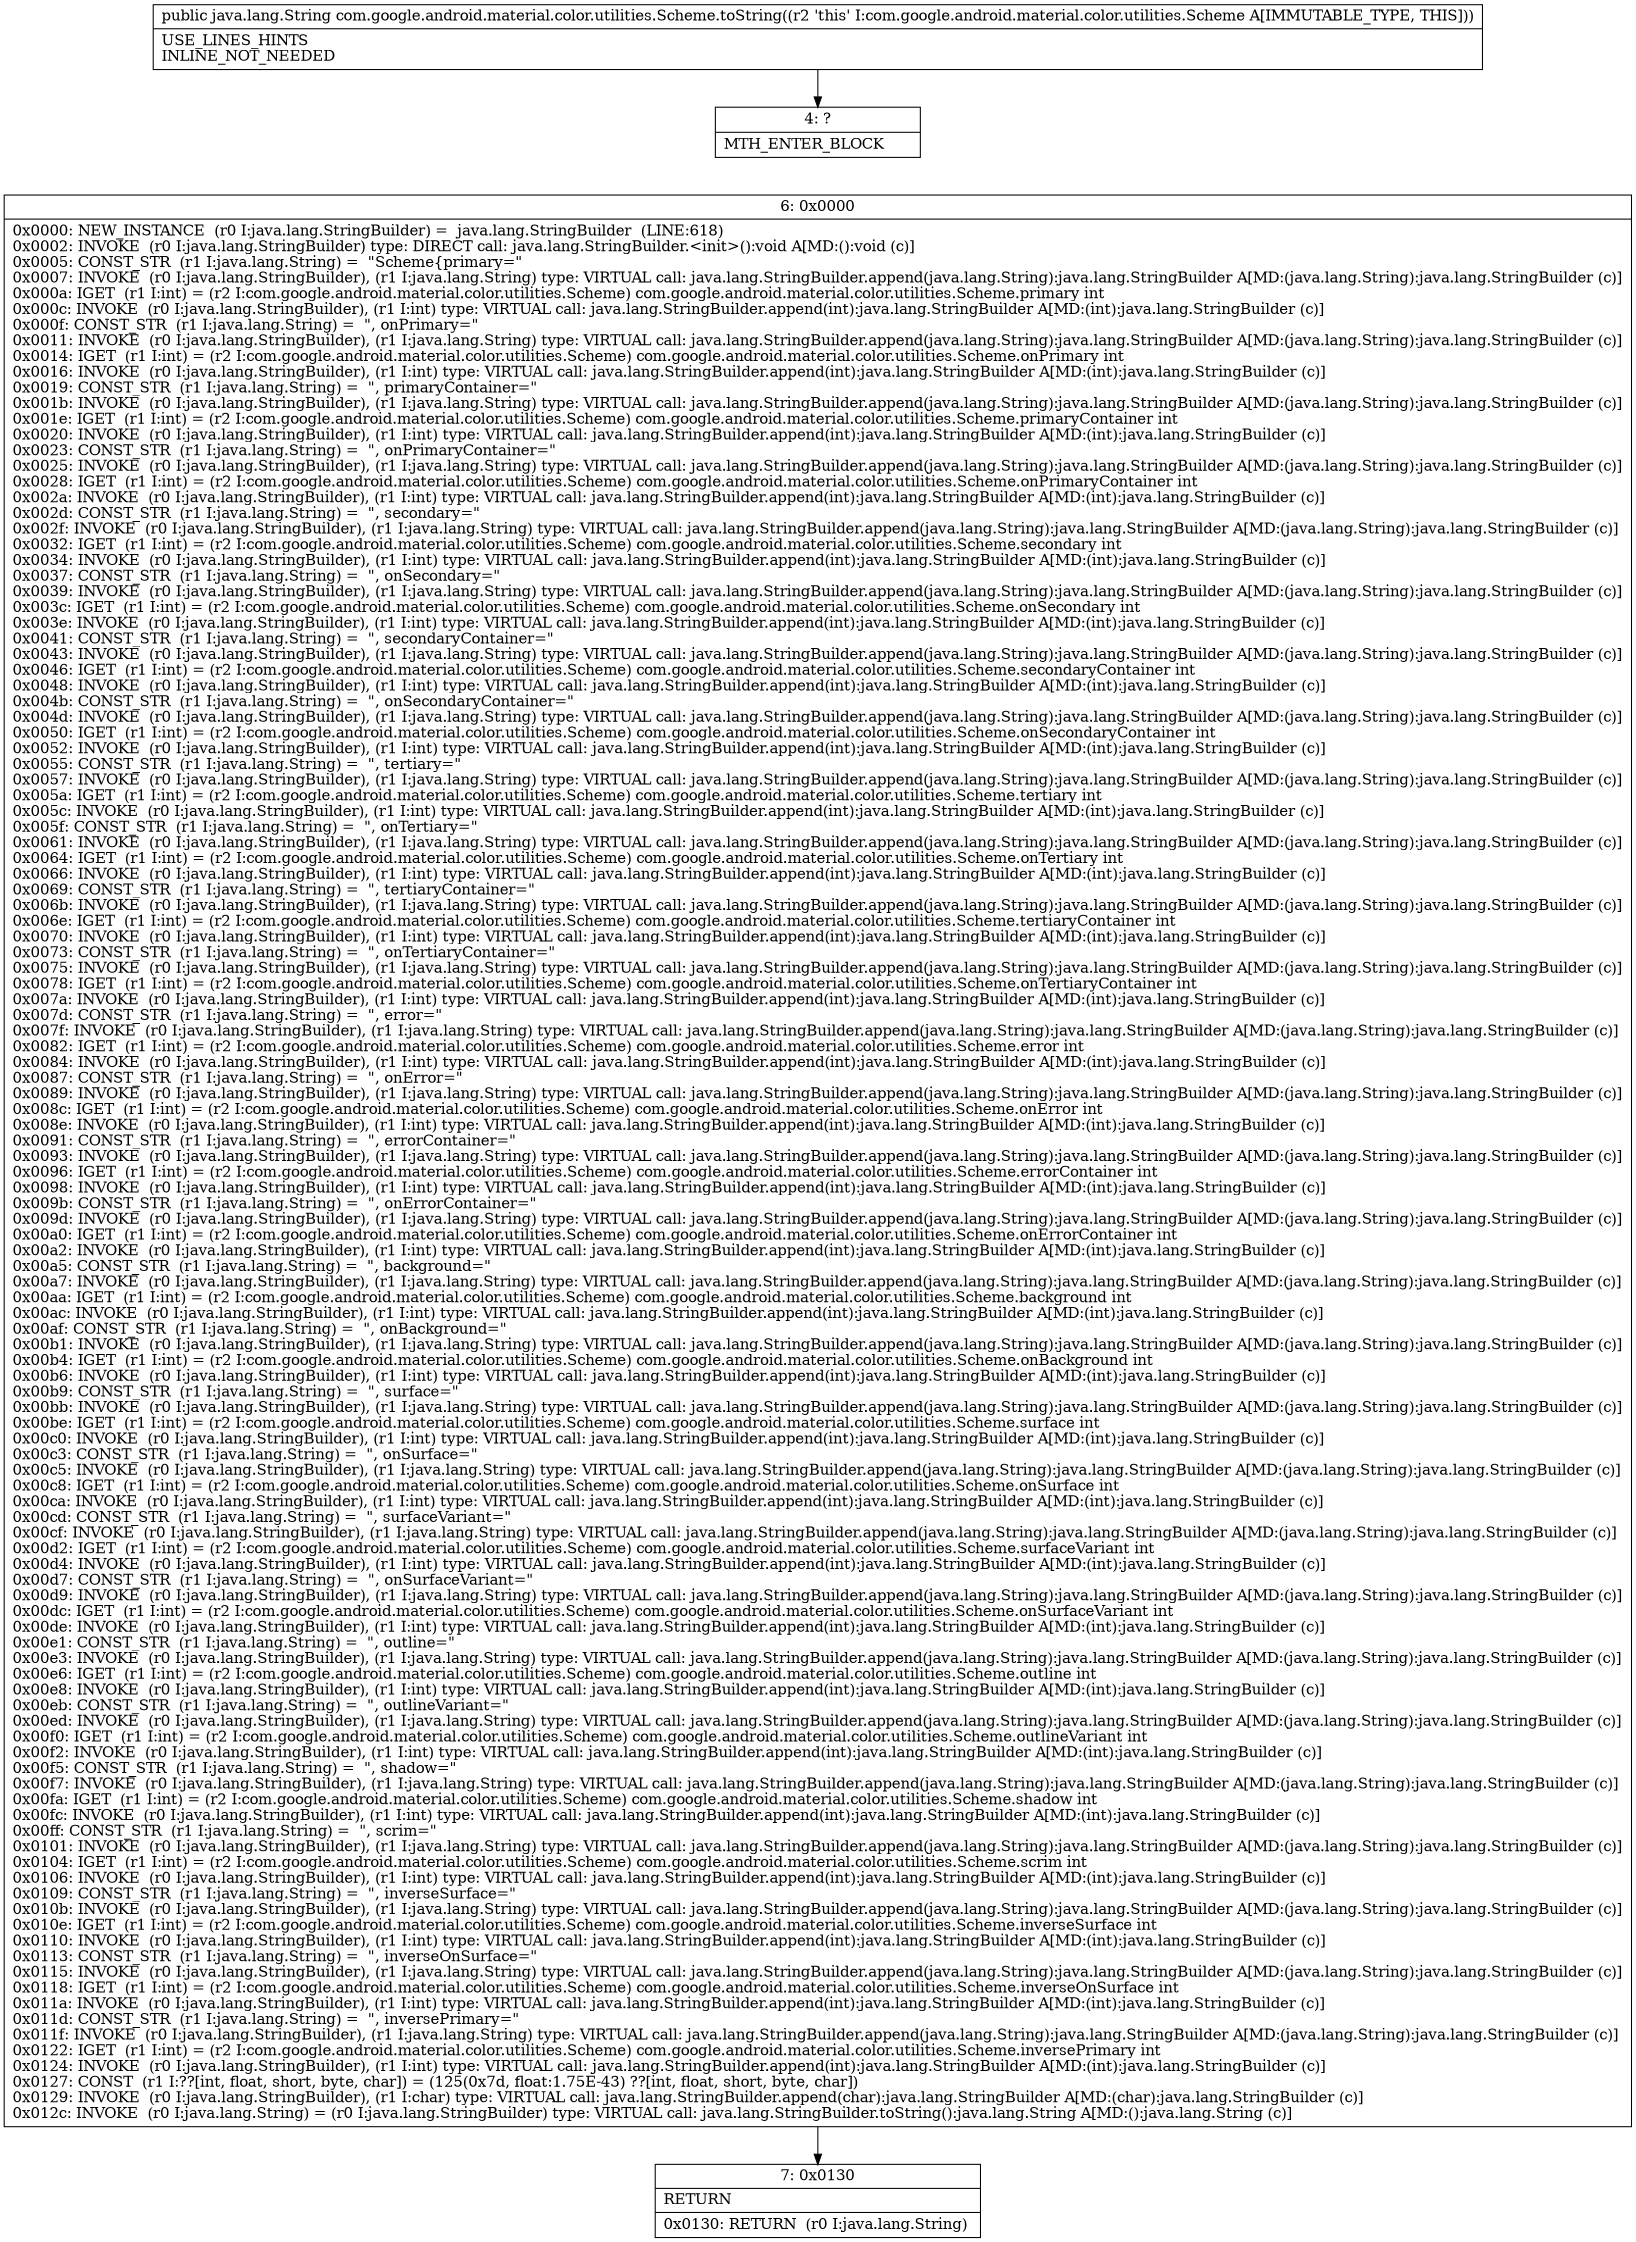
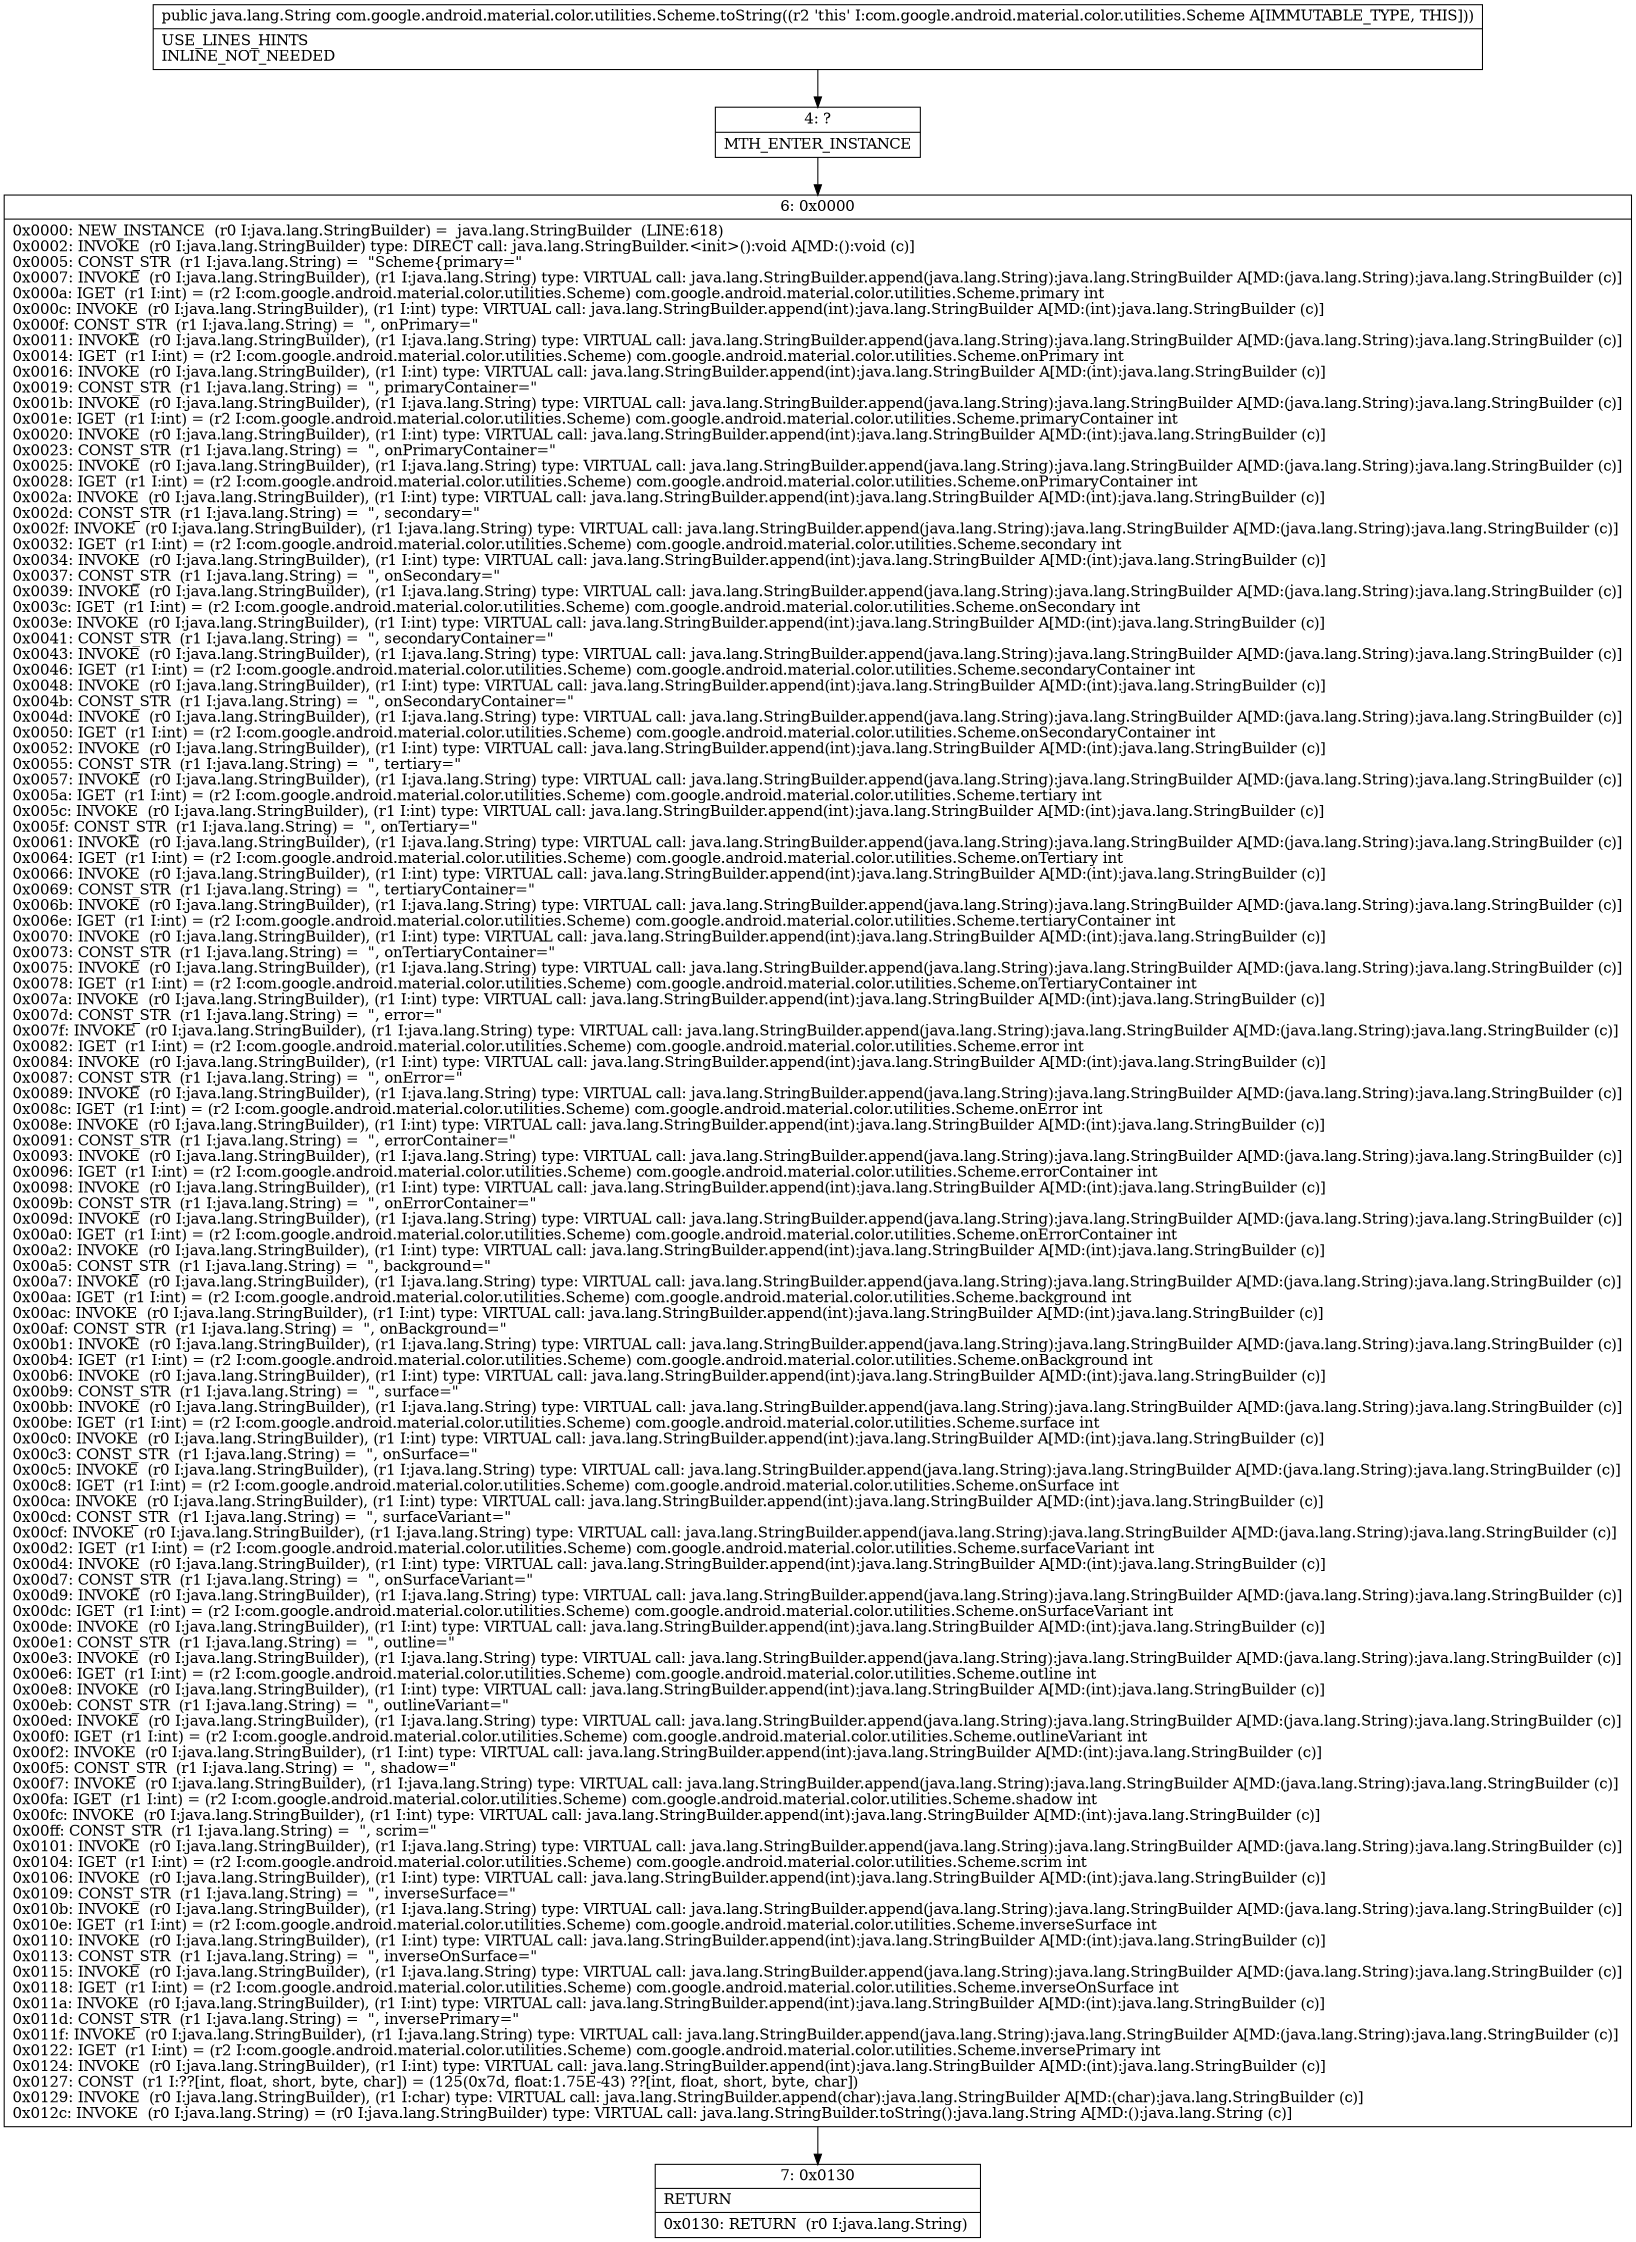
(804, 144) -> (818, 144)
none -> (818, 171)
